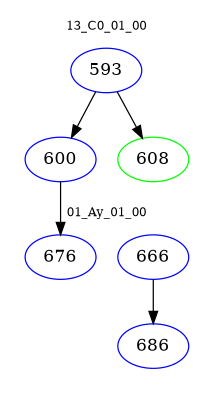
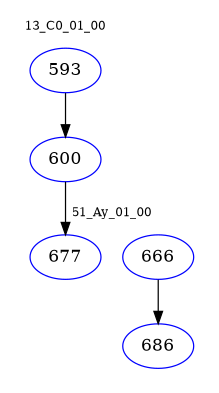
(153, 159) -> none
(107, 213) -> (112, 213)
(61, 257) -> (66, 257)
